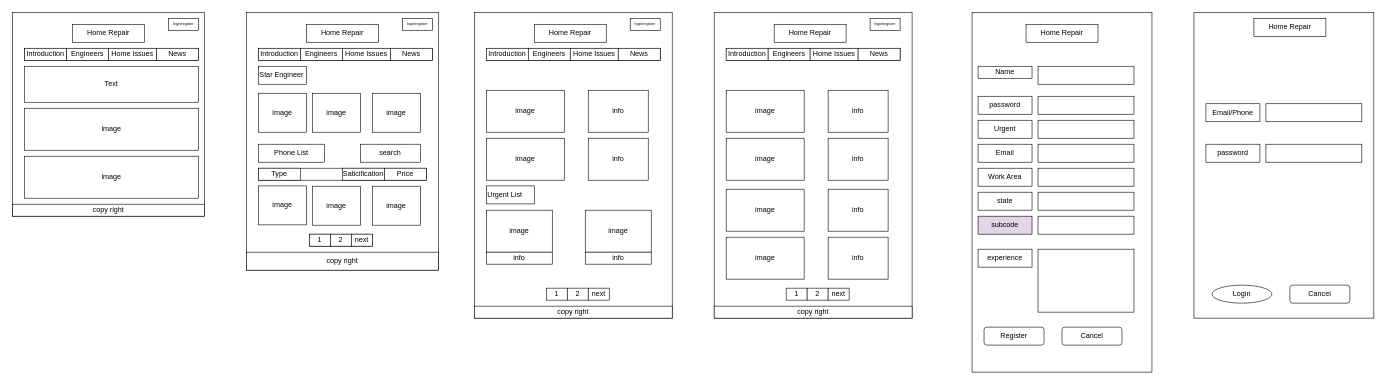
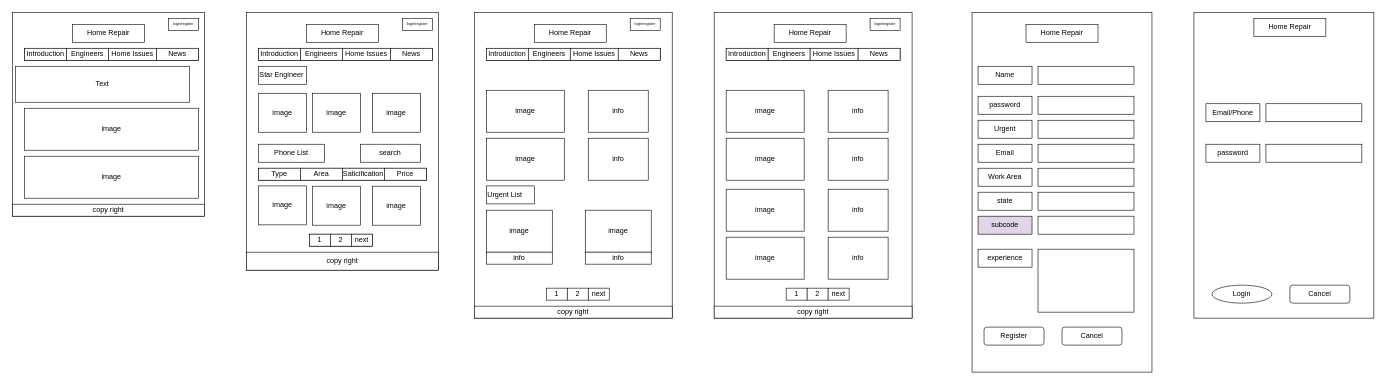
(1005, 72) -> (1005, 75)
(111, 84) -> (102, 84)
none -> (321, 174)
